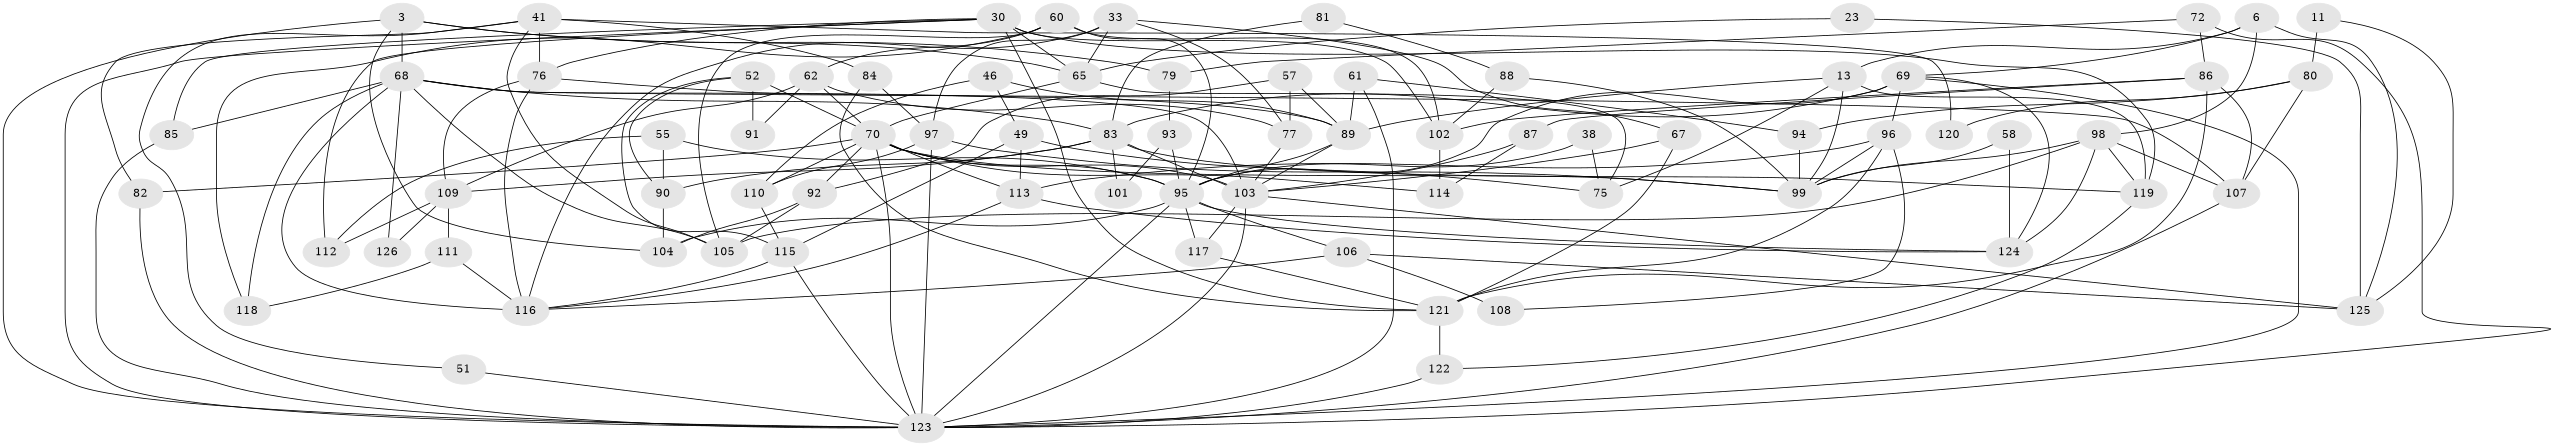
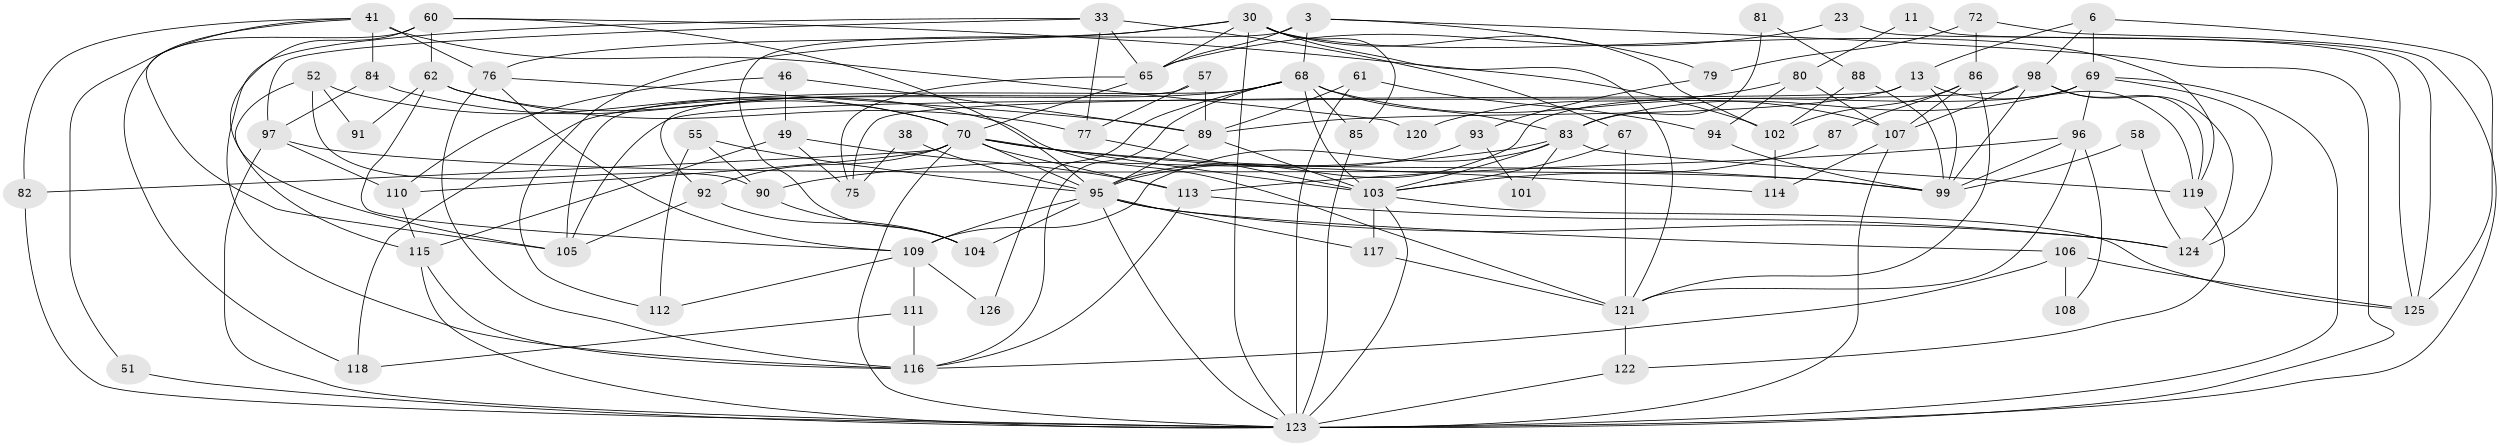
(1498, 157) -> (1835, 164)
none -> (1003, 218)
